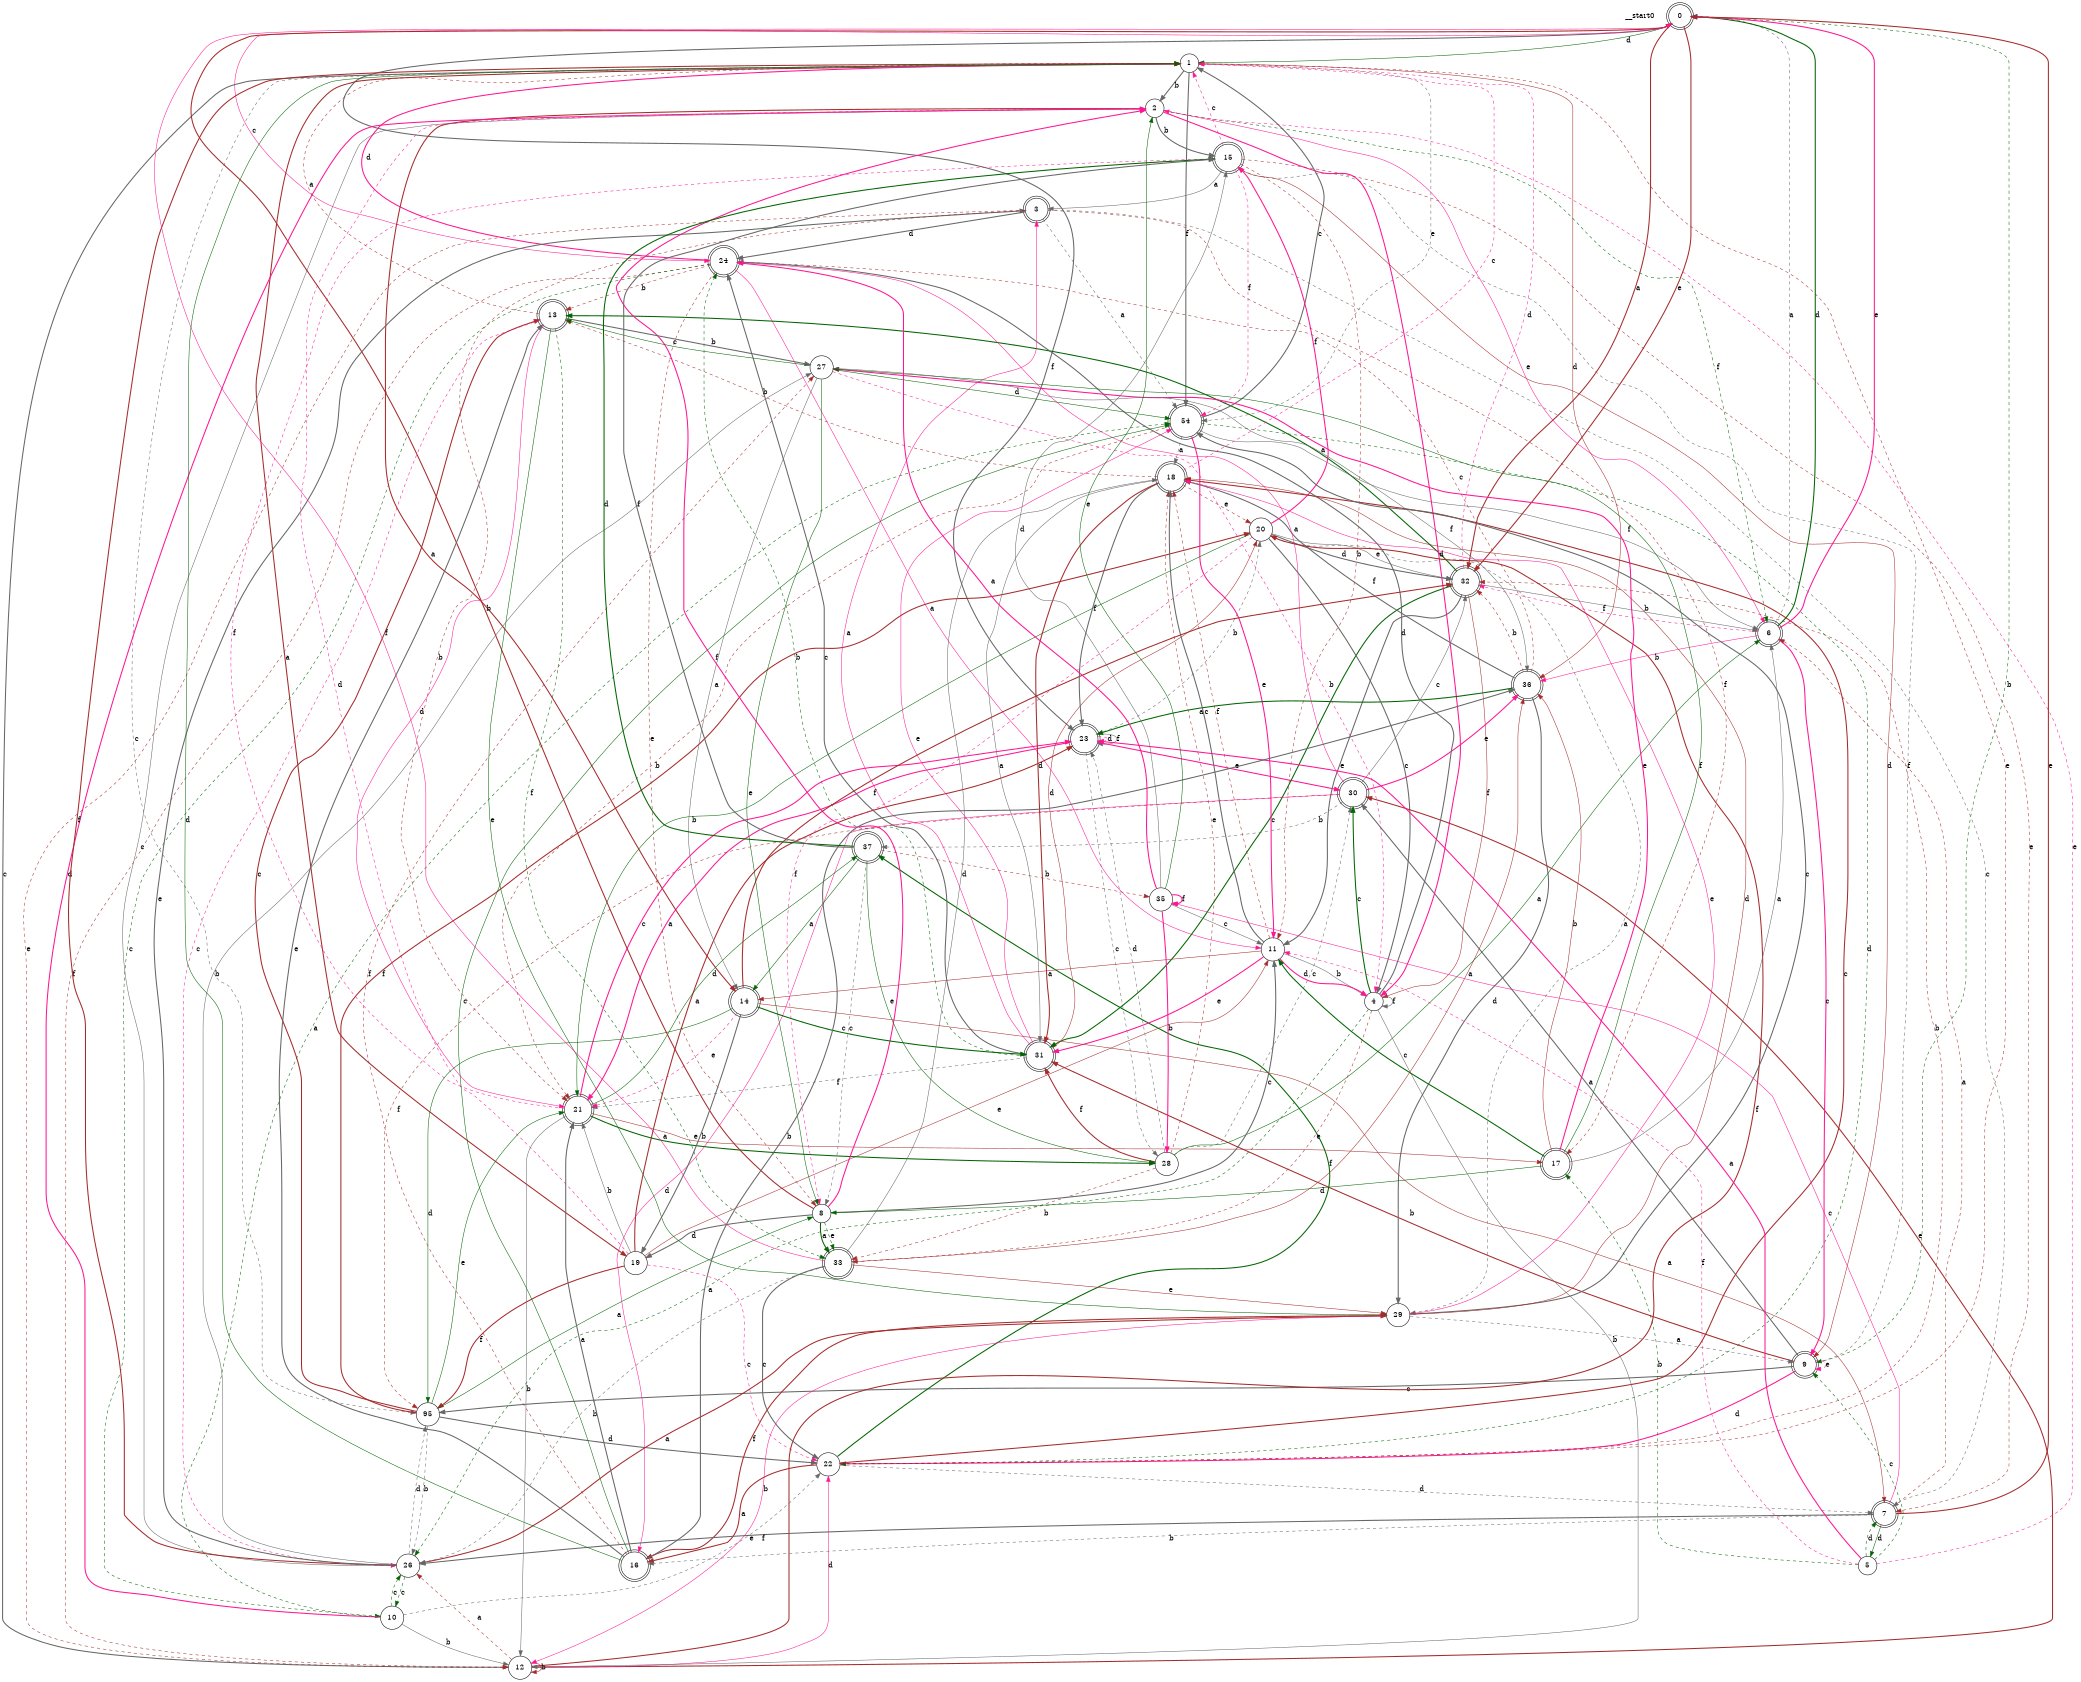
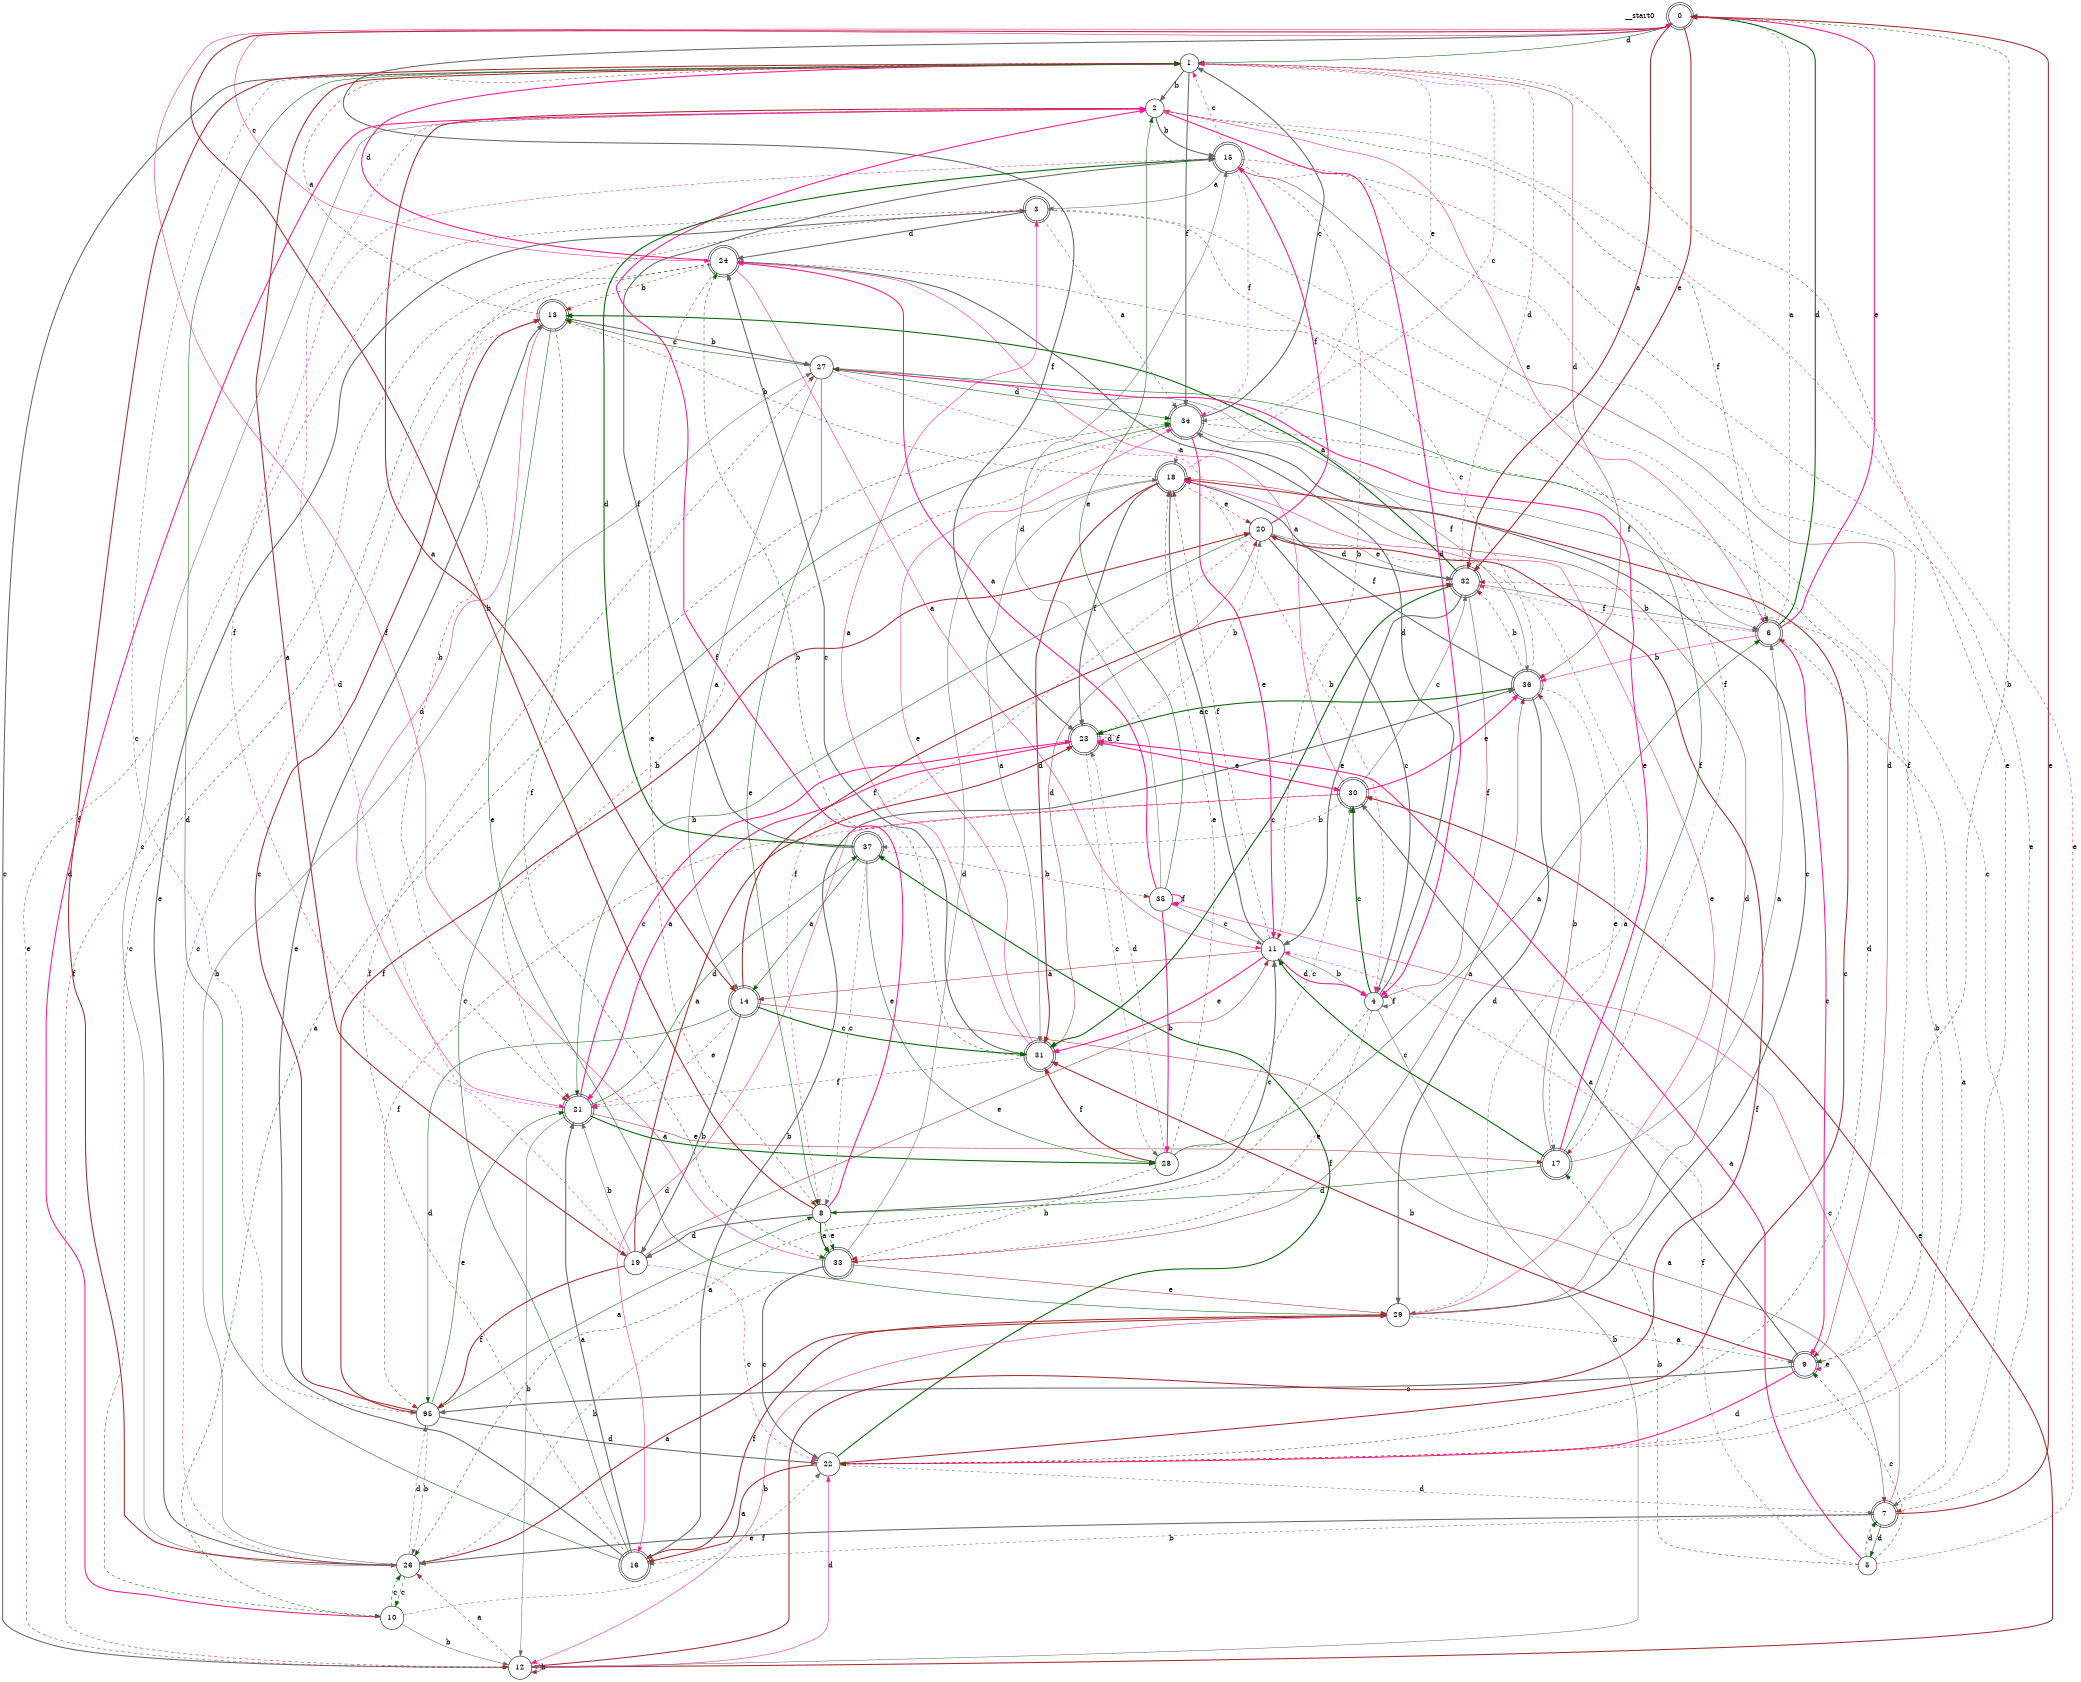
(1186, 421) -> (1186, 421)
none -> (1615, 900)
